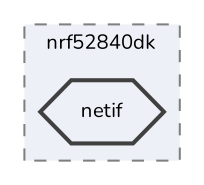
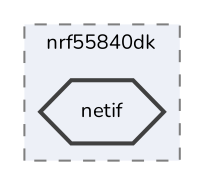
(102, 44) -> (102, 44)
